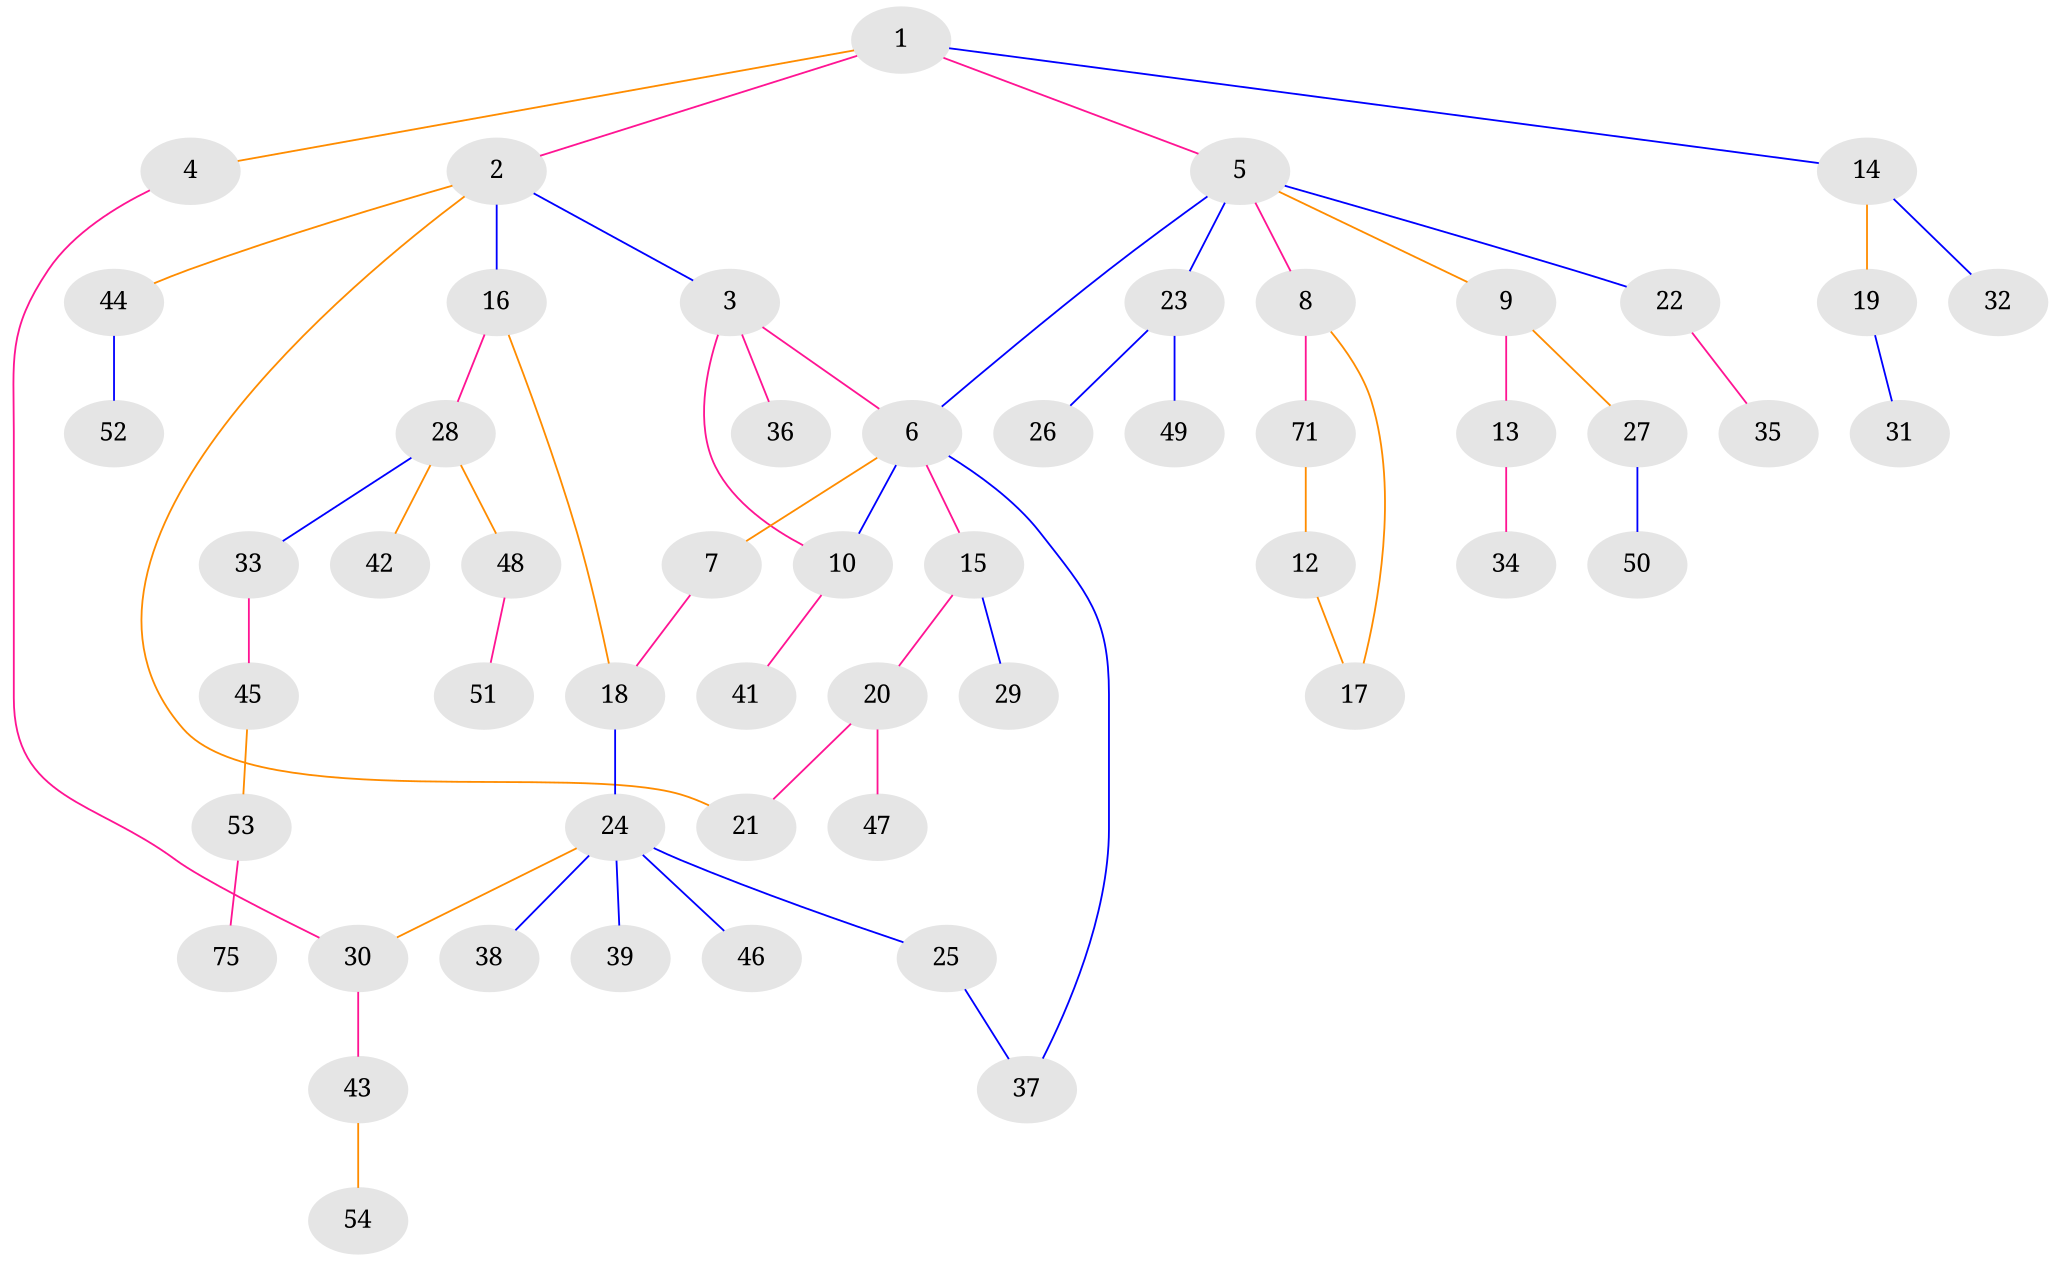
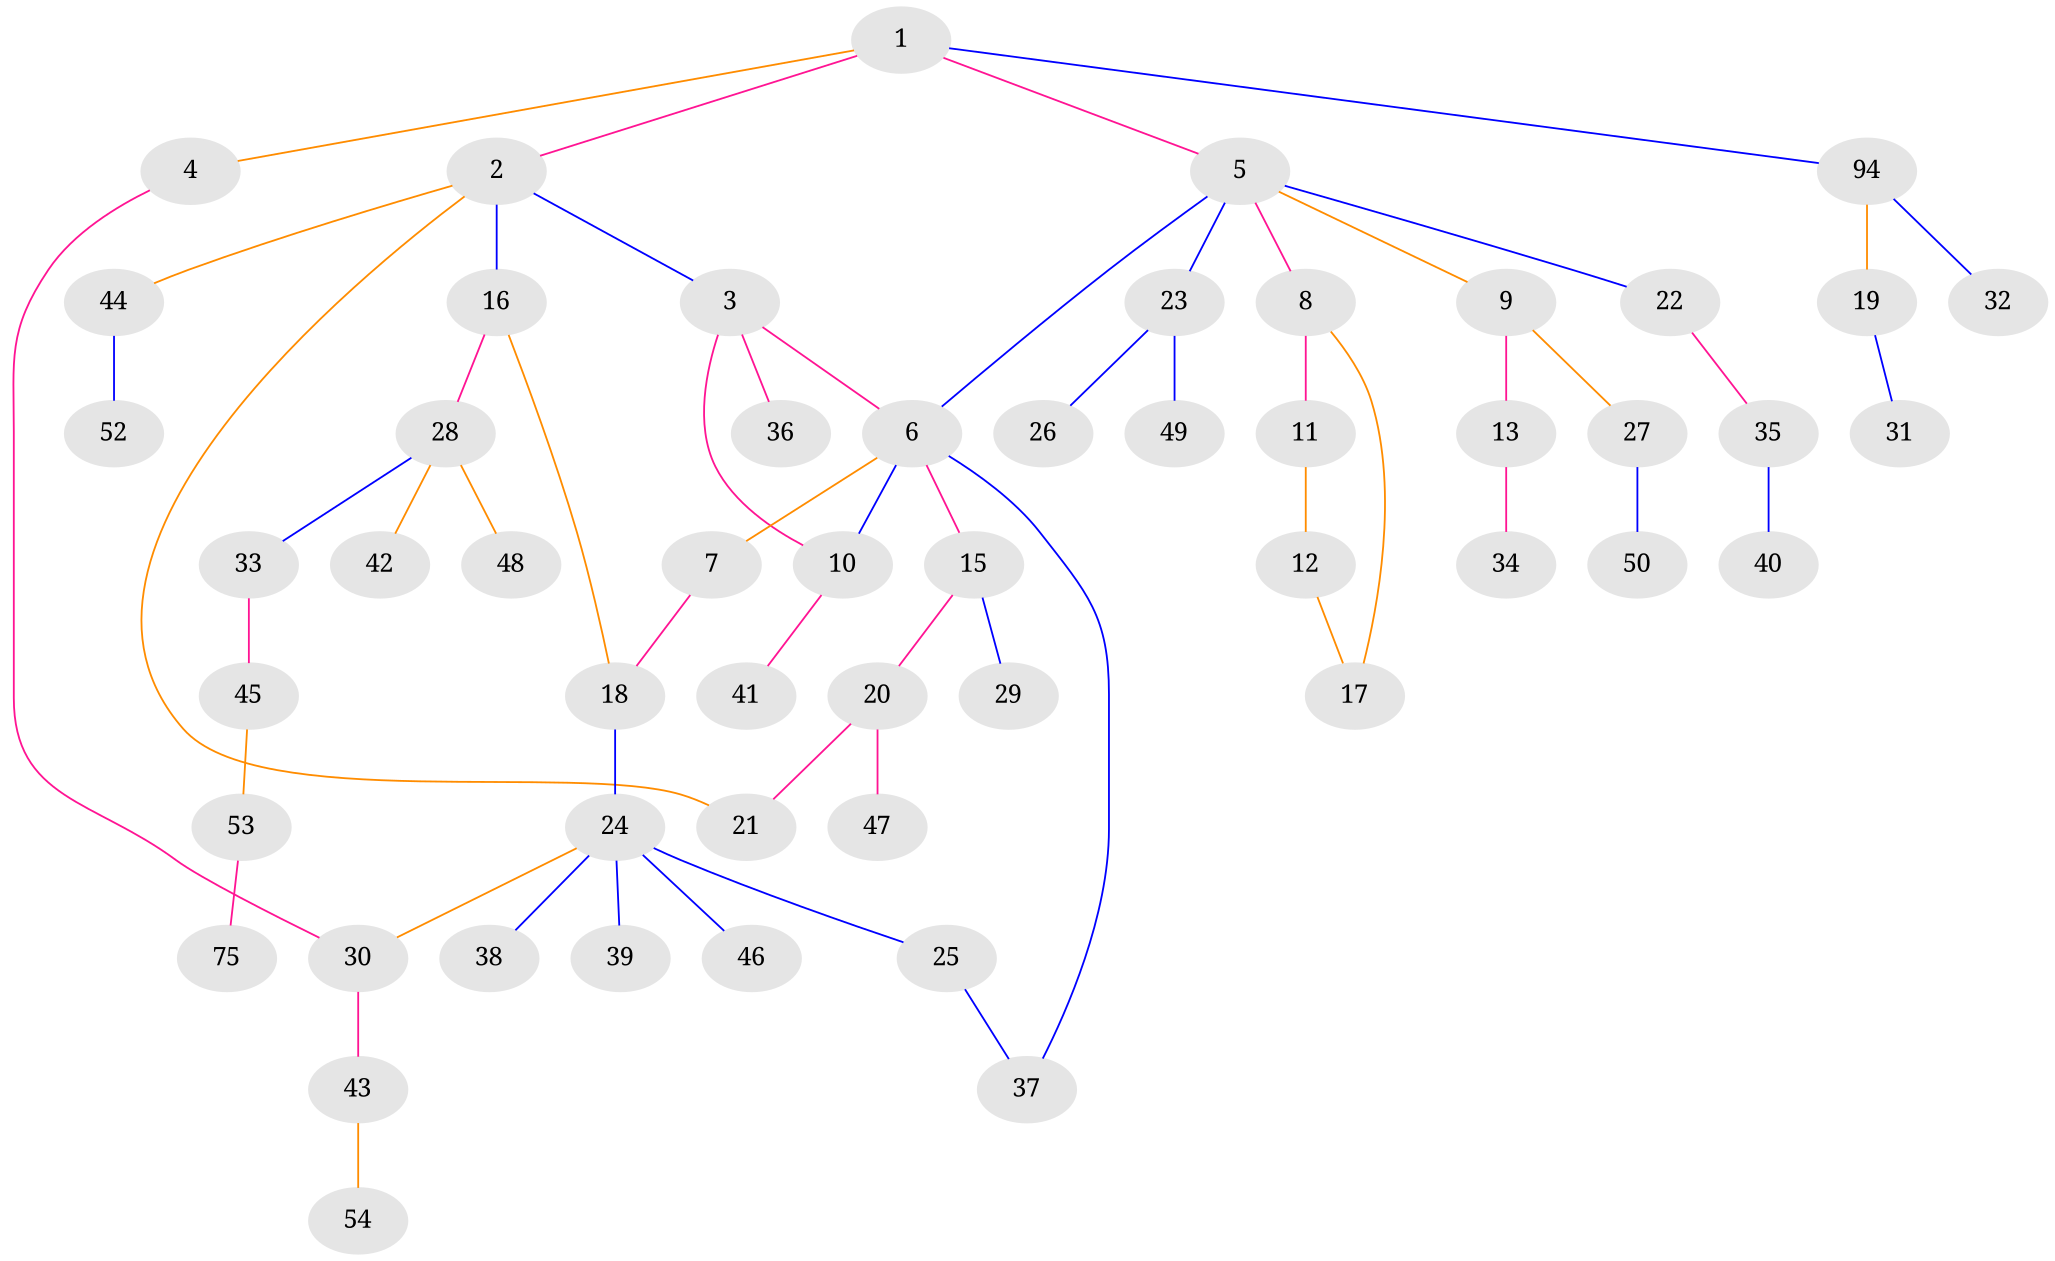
(1867, 171) -> (1867, 171)
(1306, 434) -> (1306, 434)
none -> (1769, 565)
(484, 696) -> none
